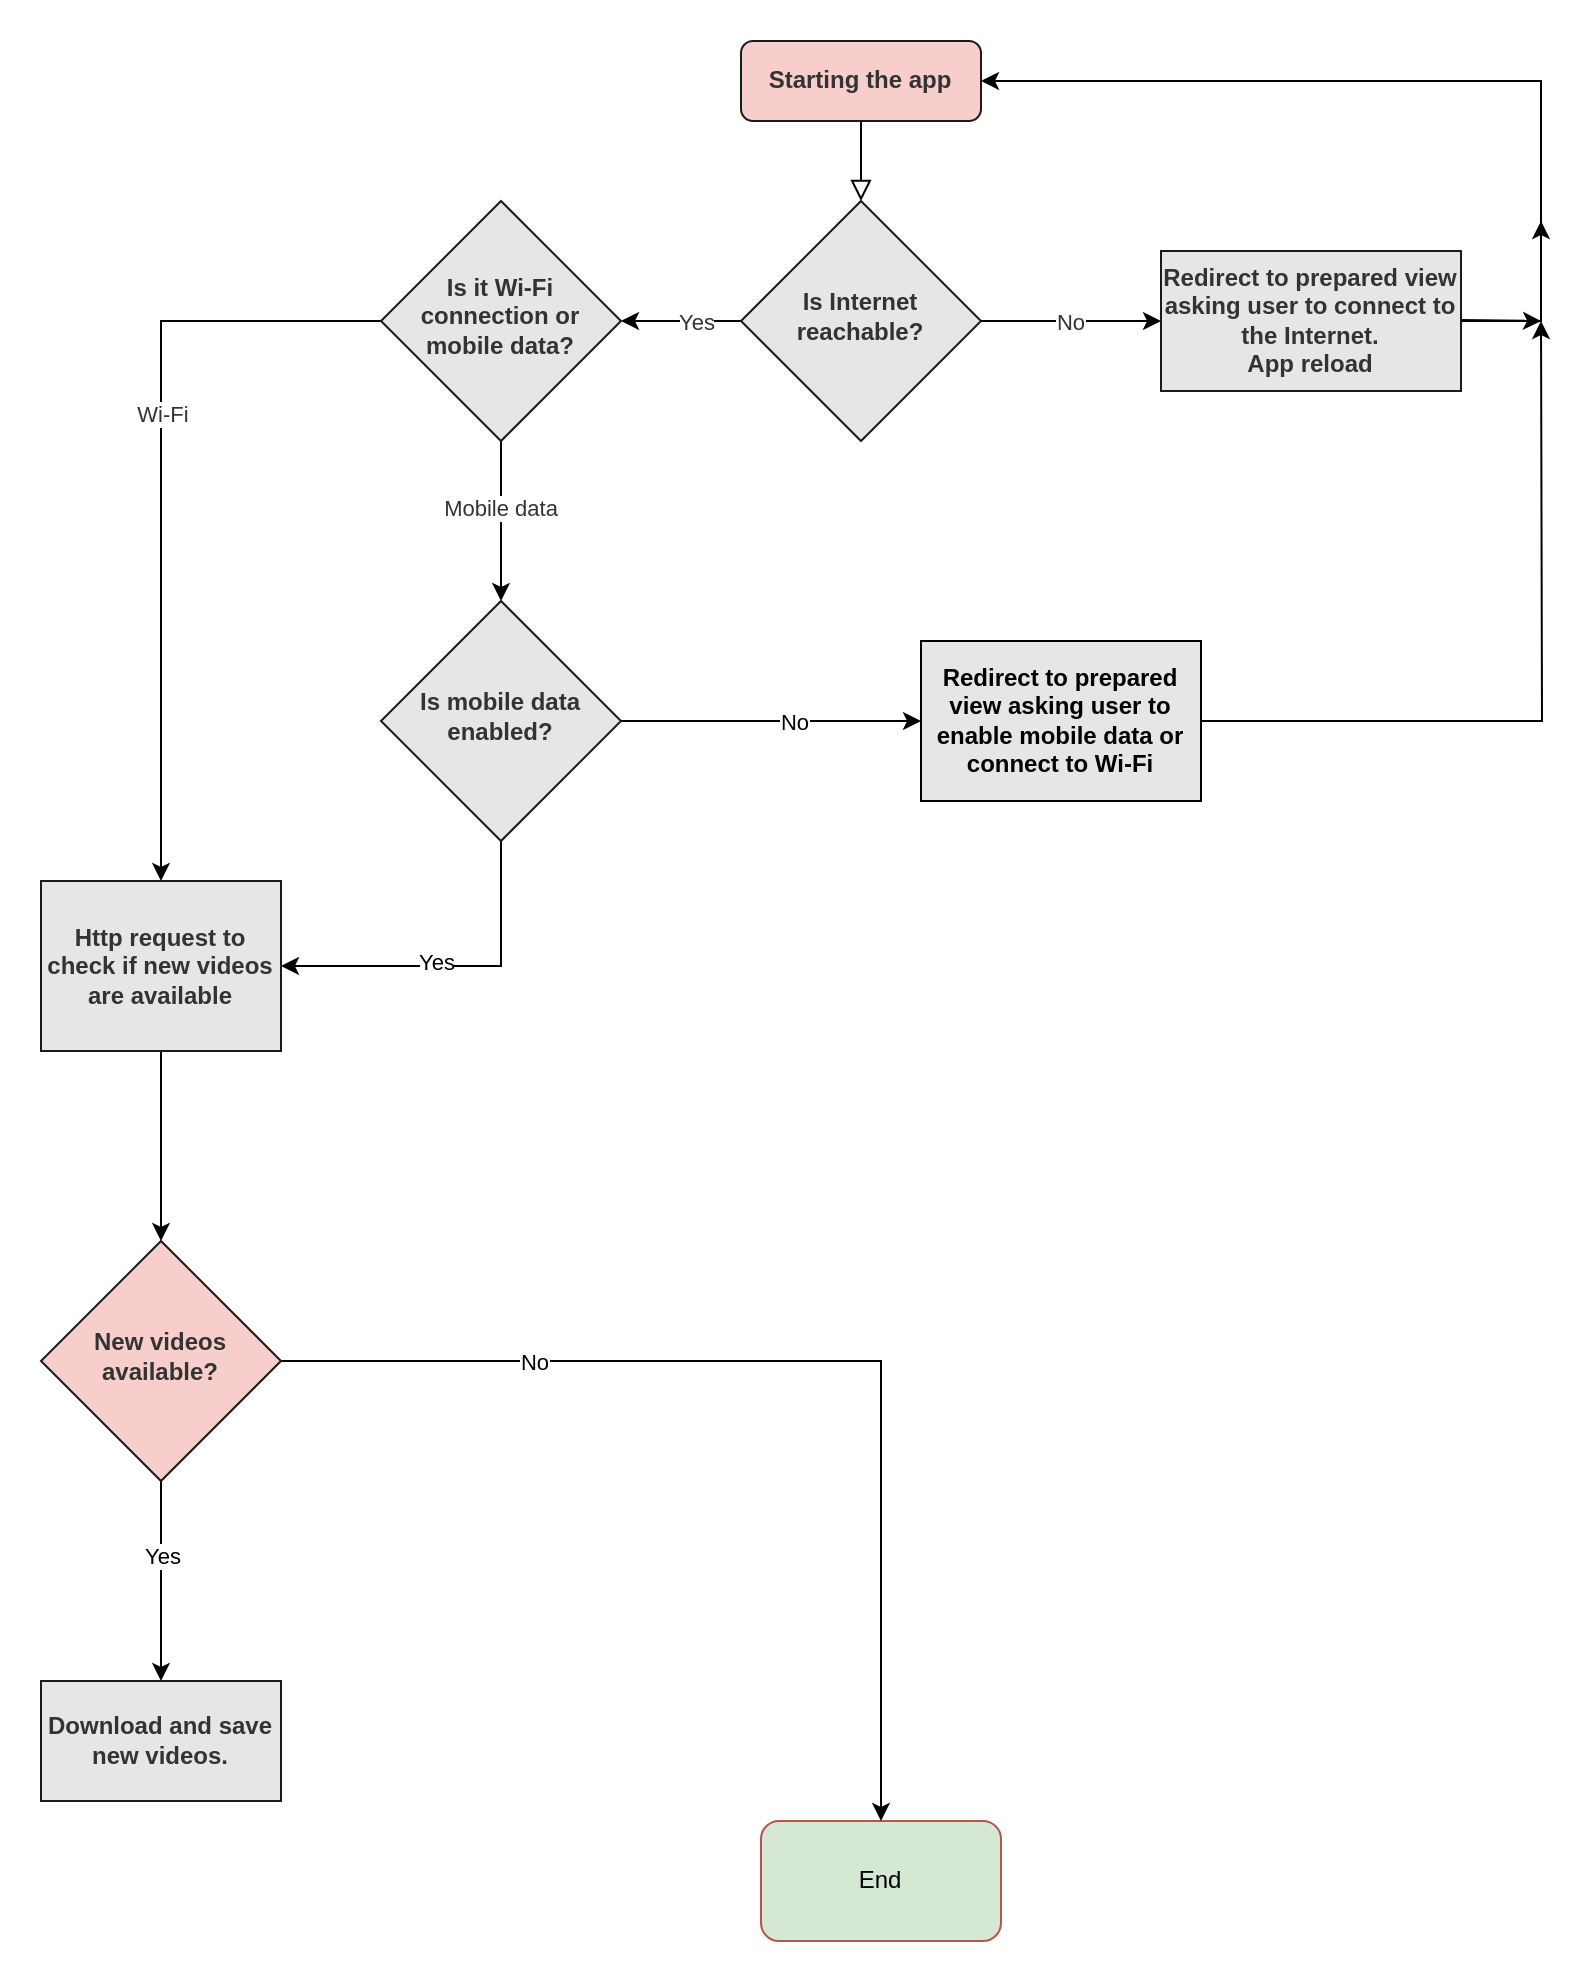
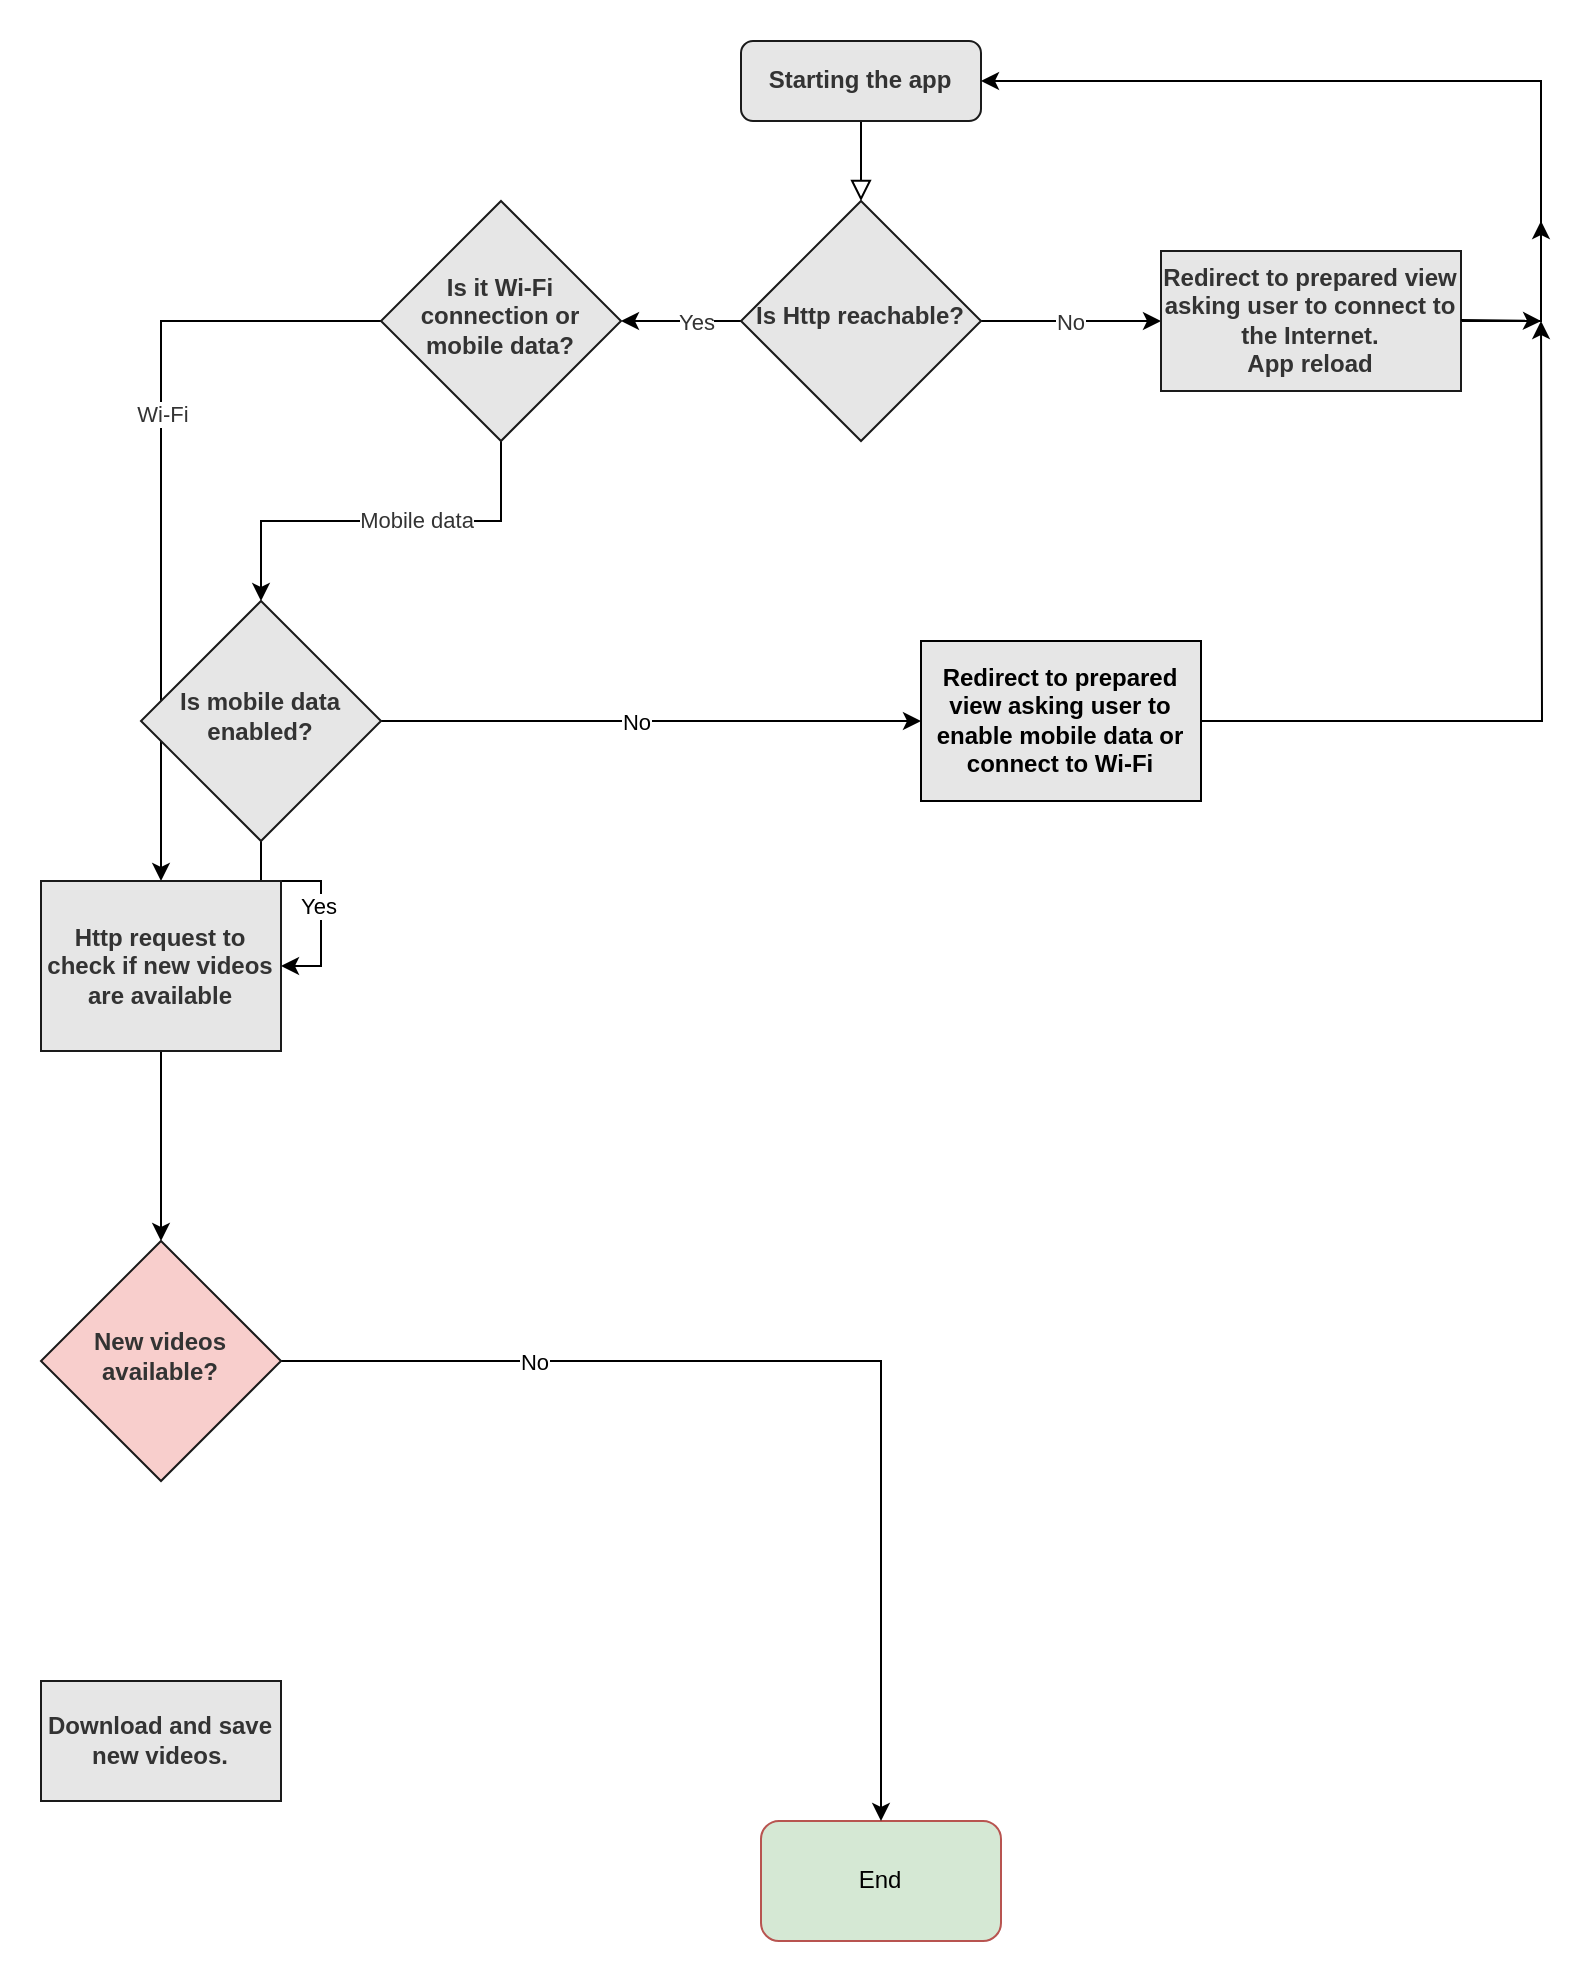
(861, 81) -> (861, 81)
(861, 317) -> (861, 317)
(501, 721) -> (261, 721)
(161, 1574) -> none
